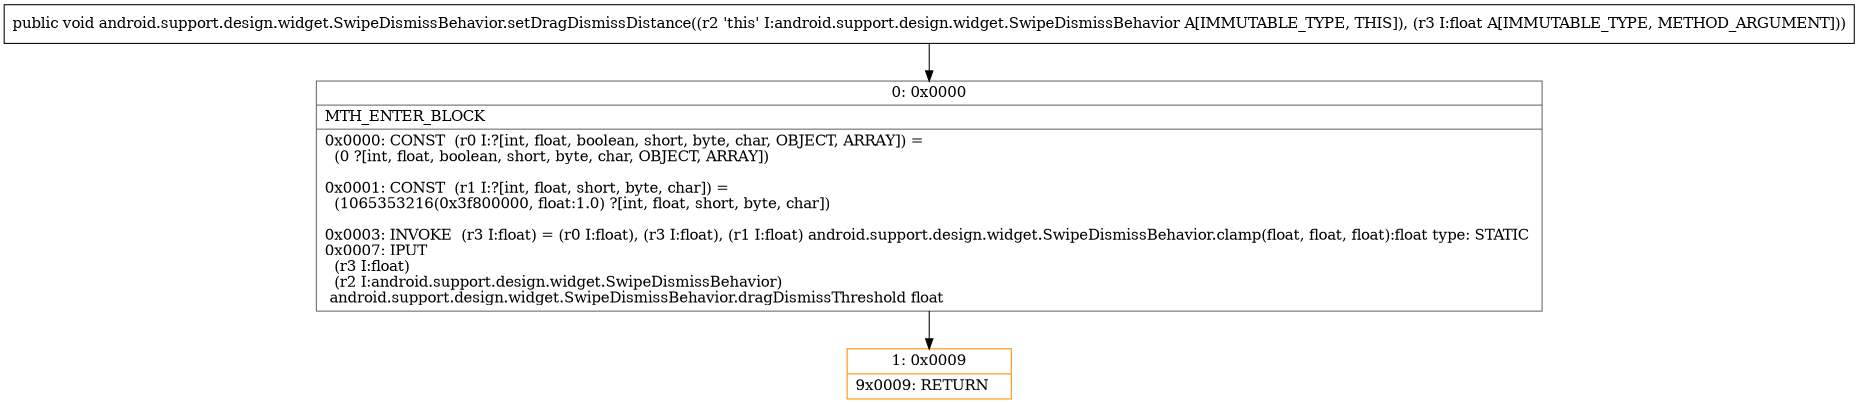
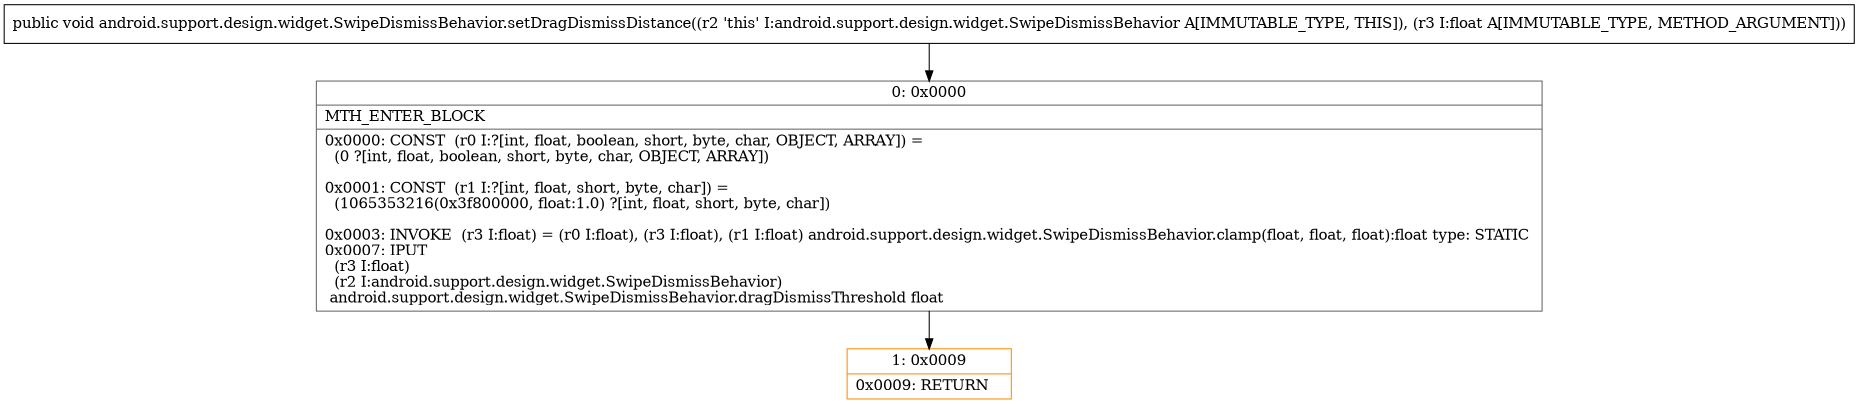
(929, 386) -> (929, 386)
